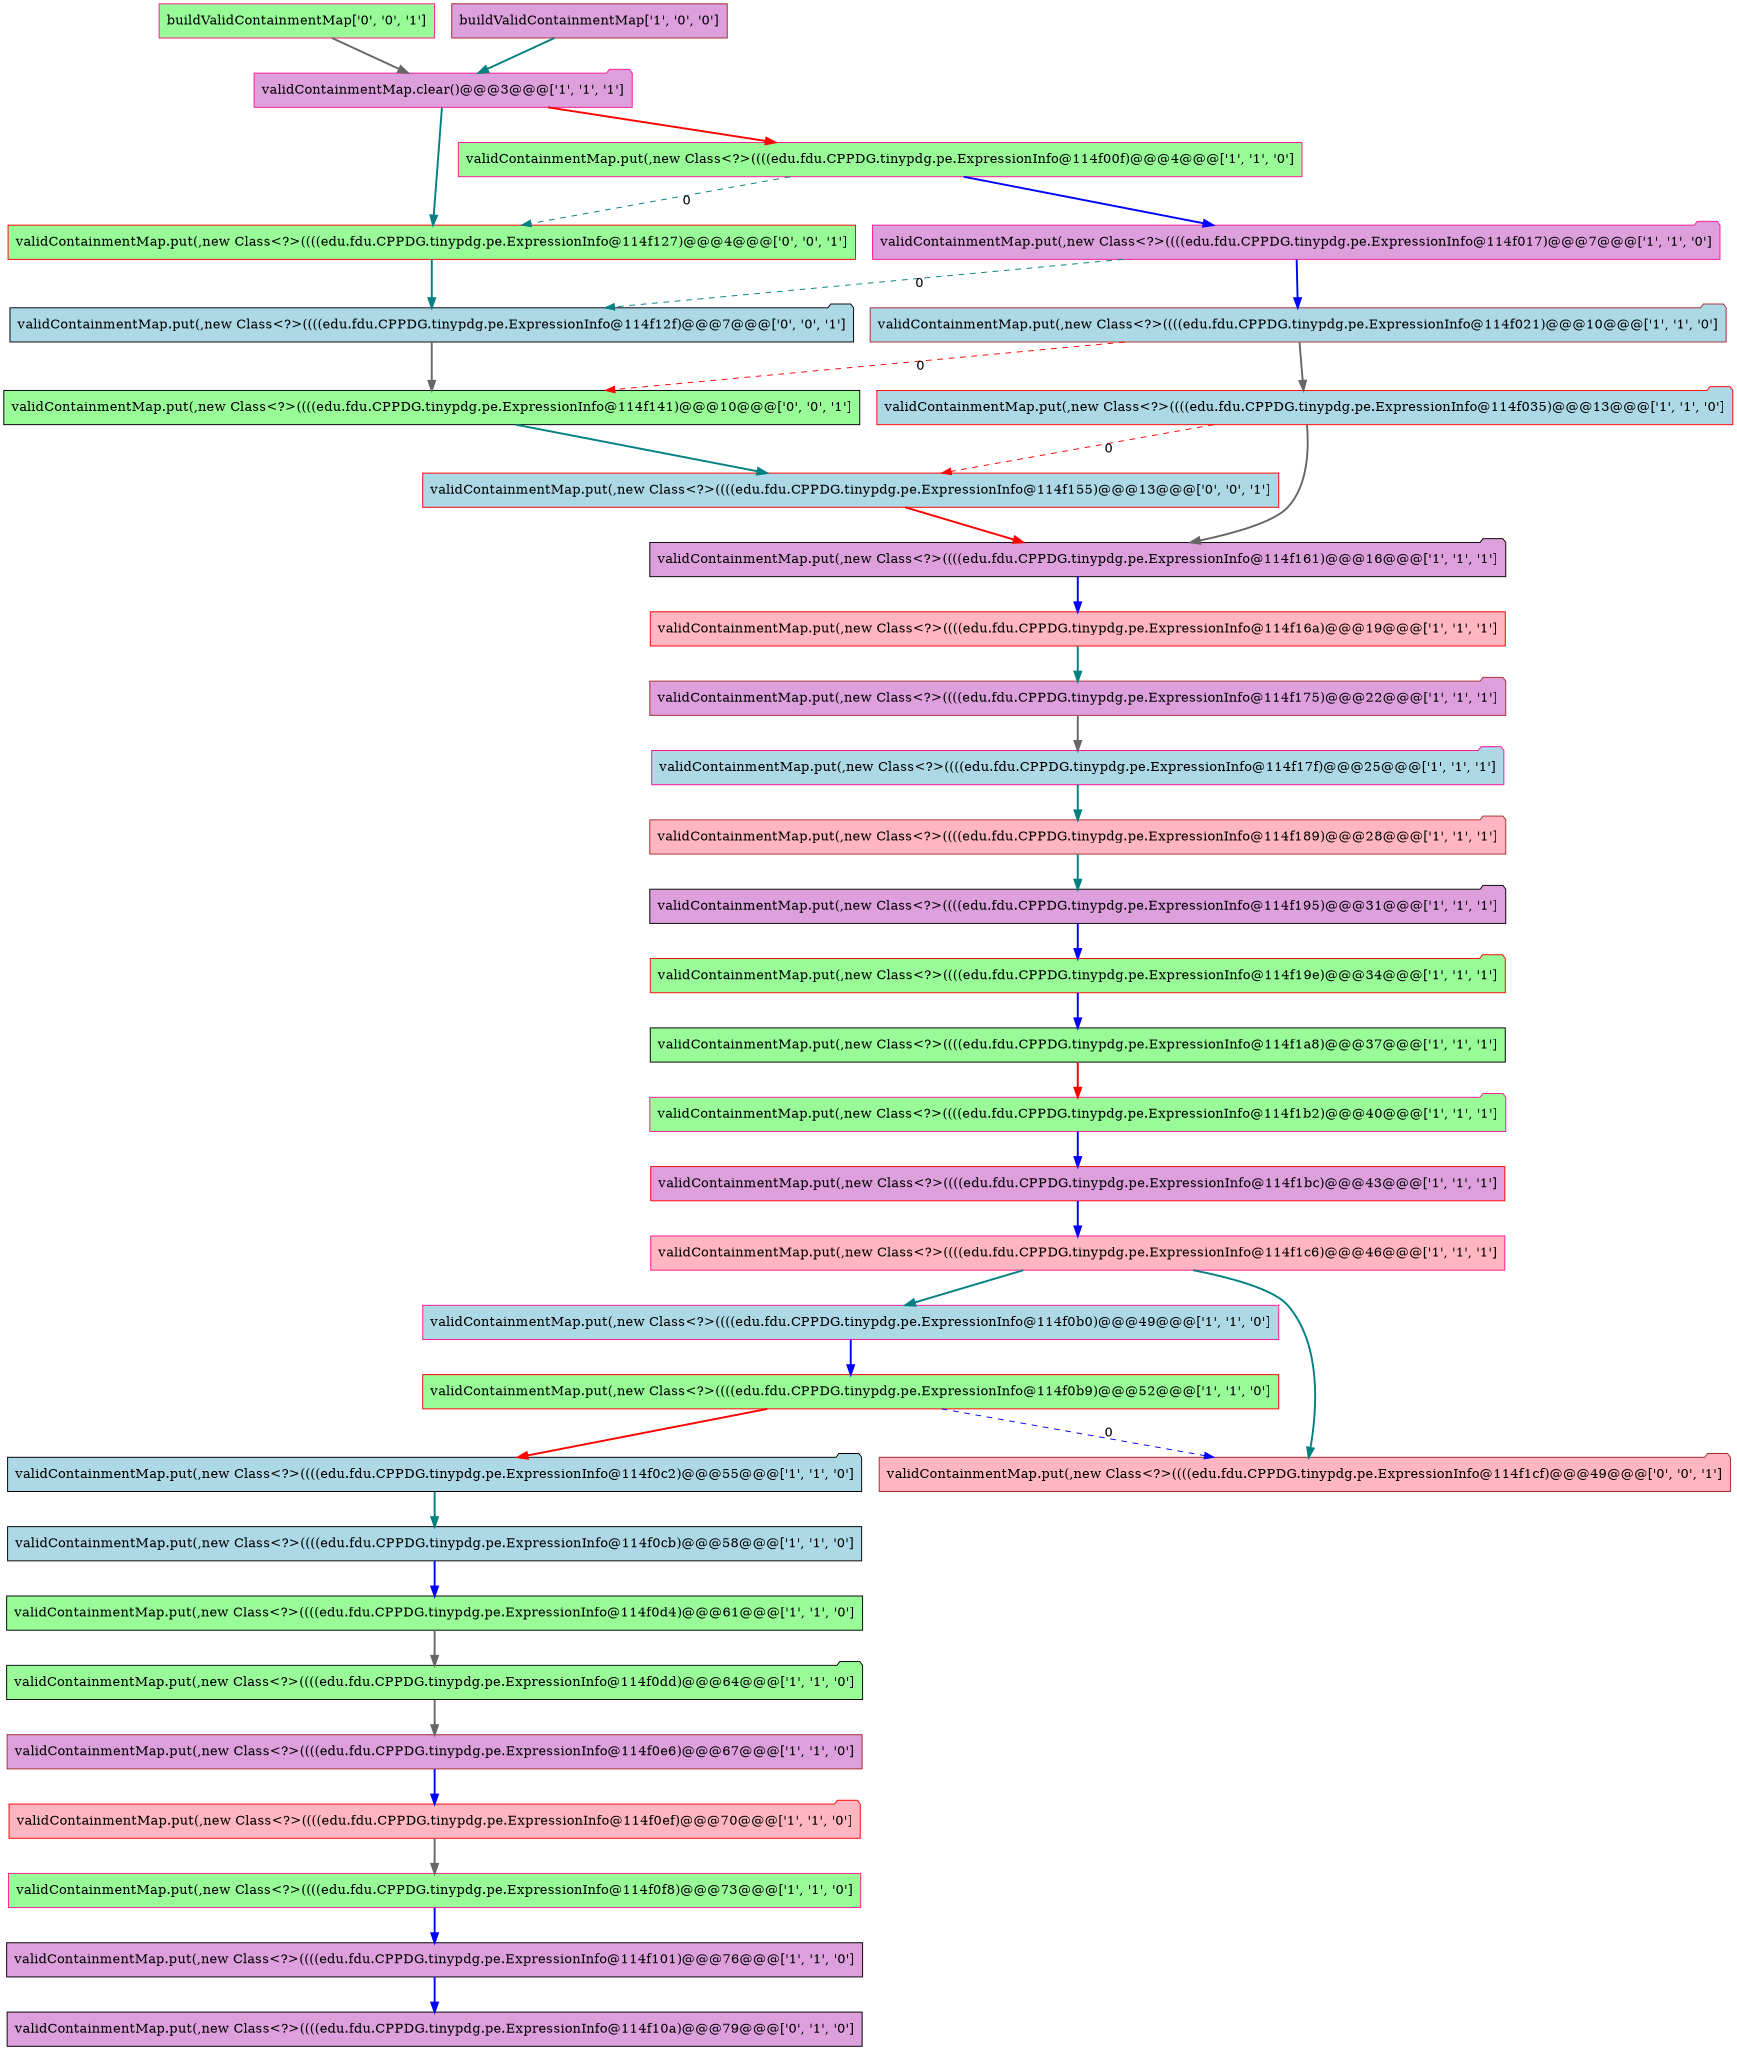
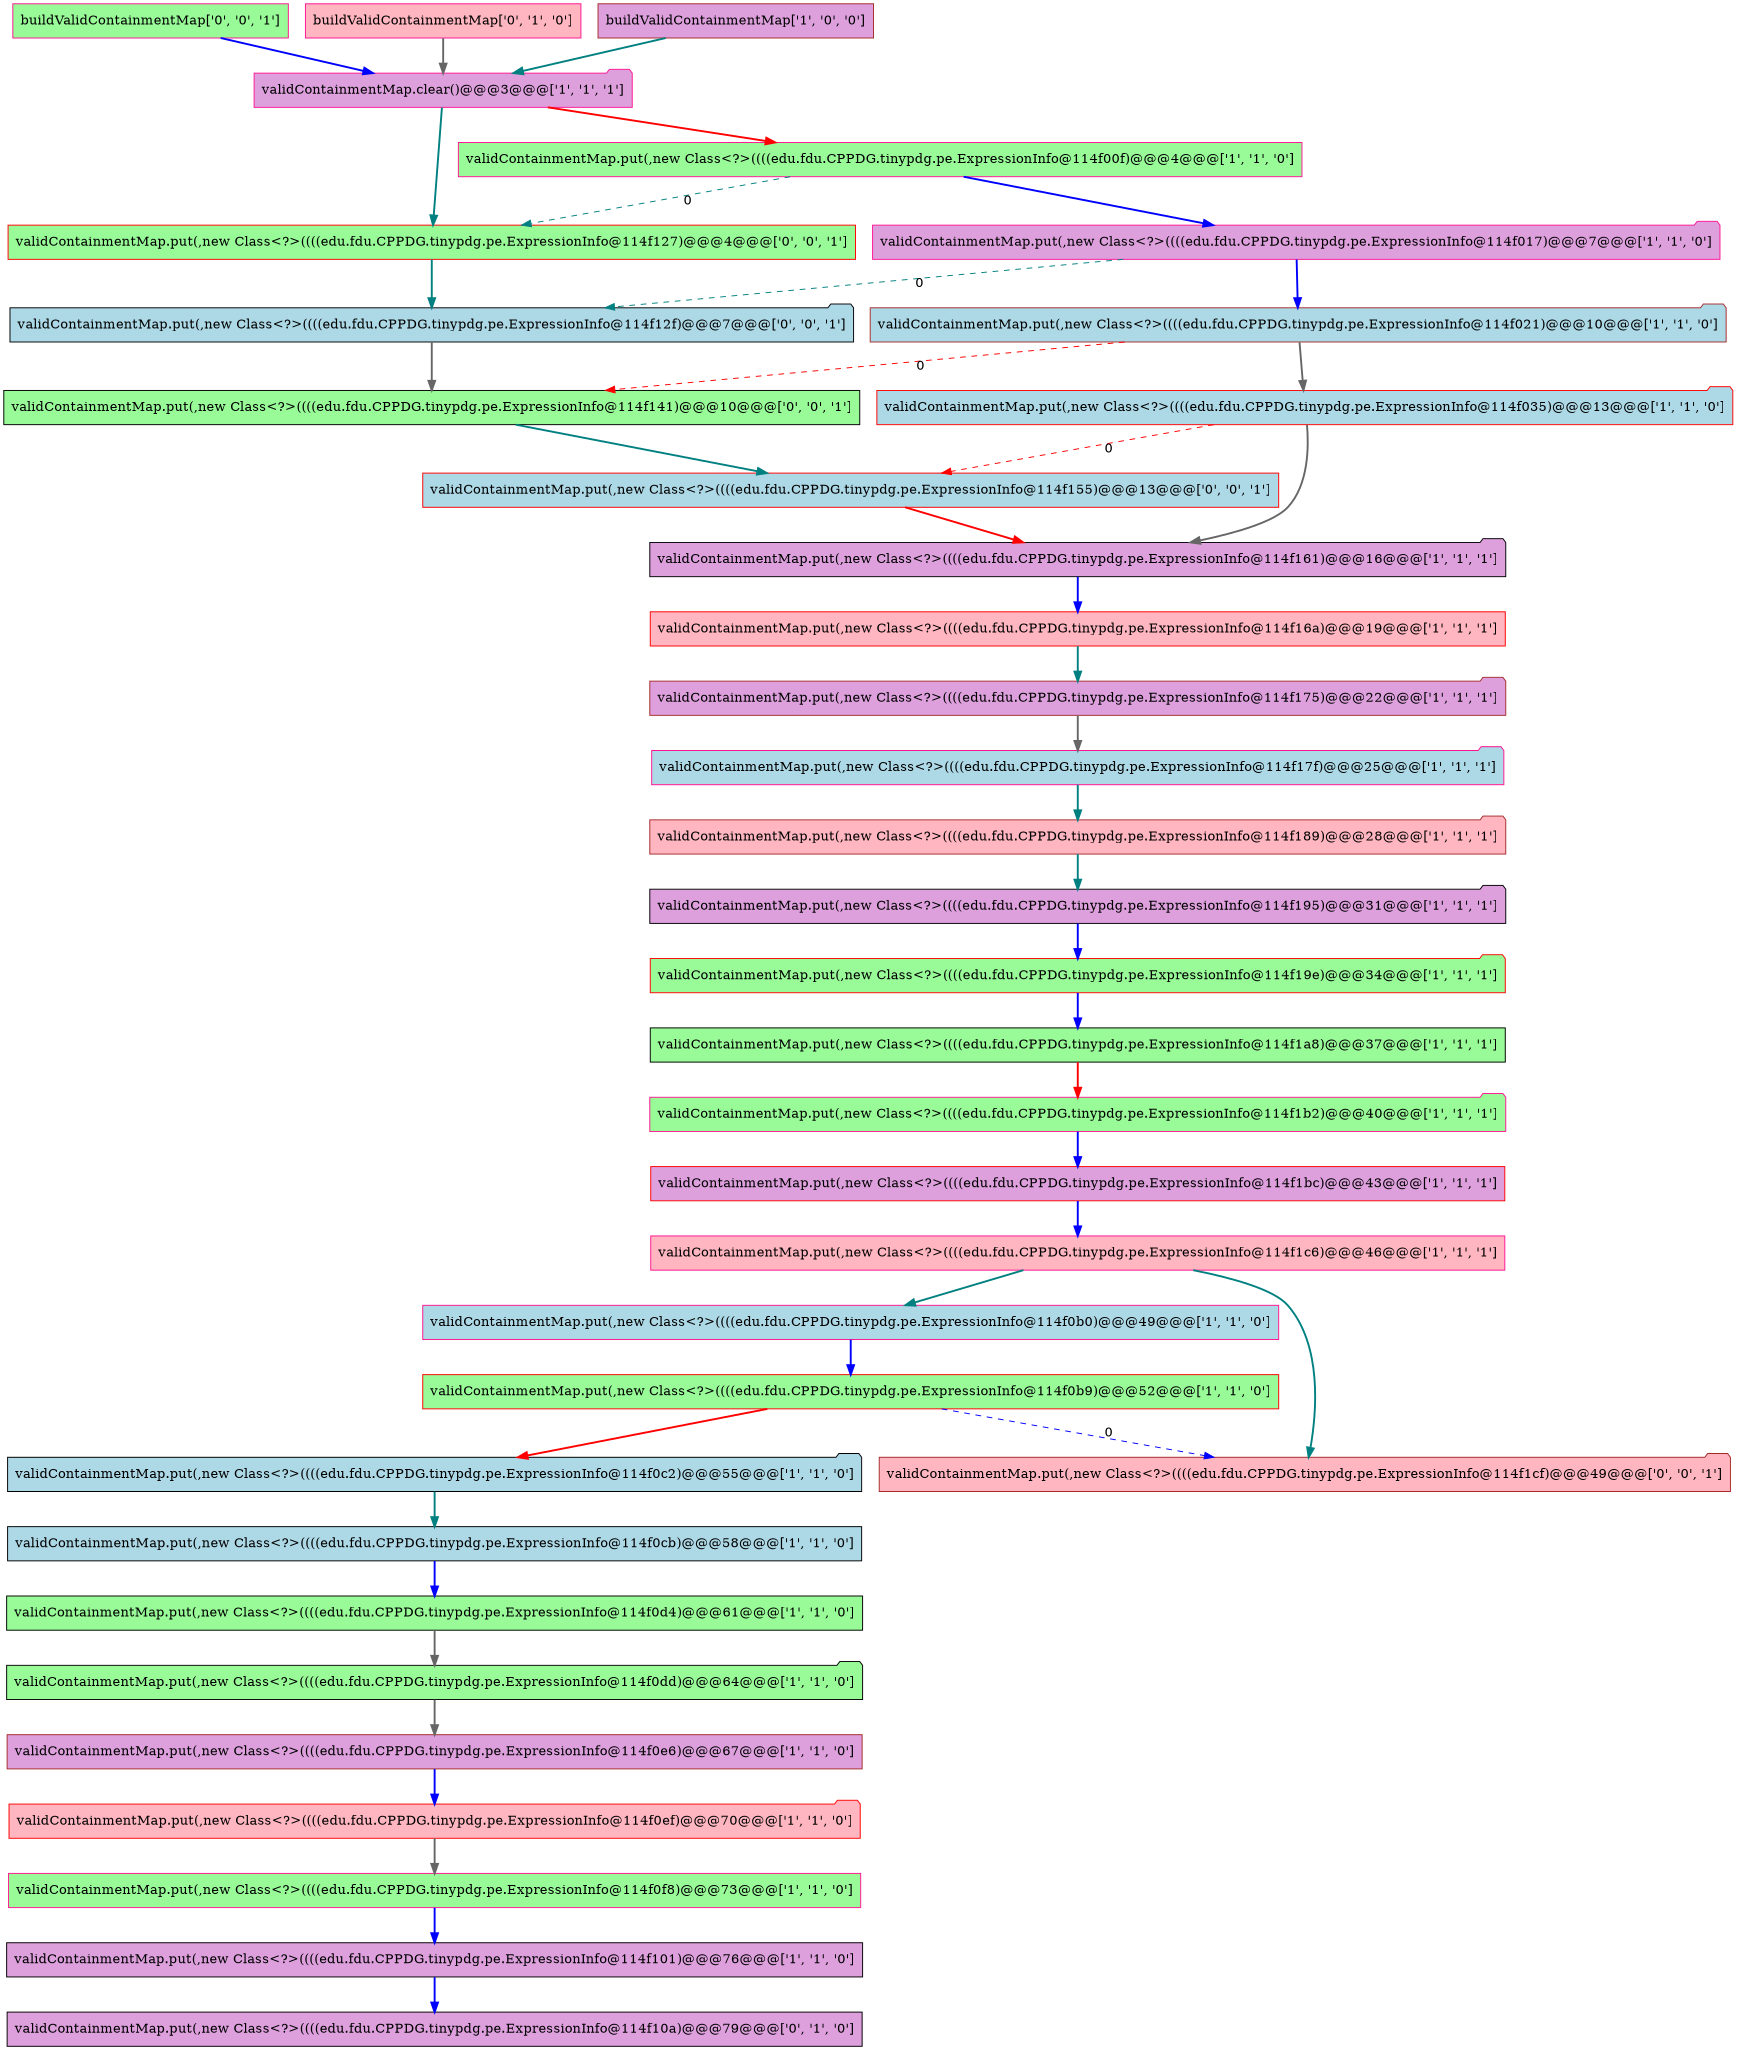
none -> (443, 21)
(366, 54) -> (292, 54)
